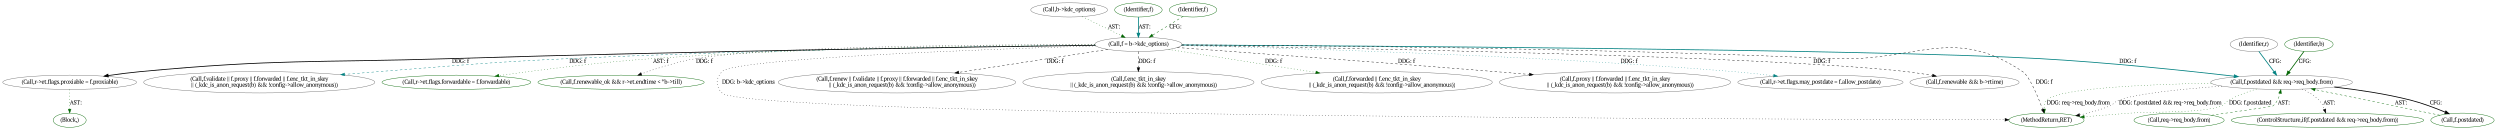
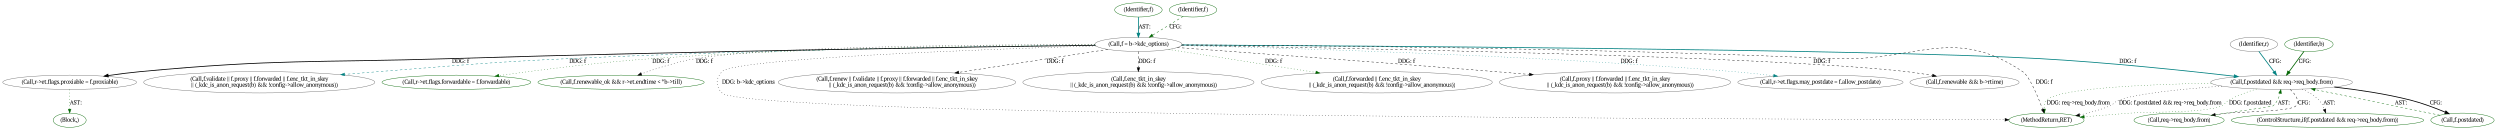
(1069, 10) -> none
(661, 62) -> (661, 62)
none -> (2265, 111)
